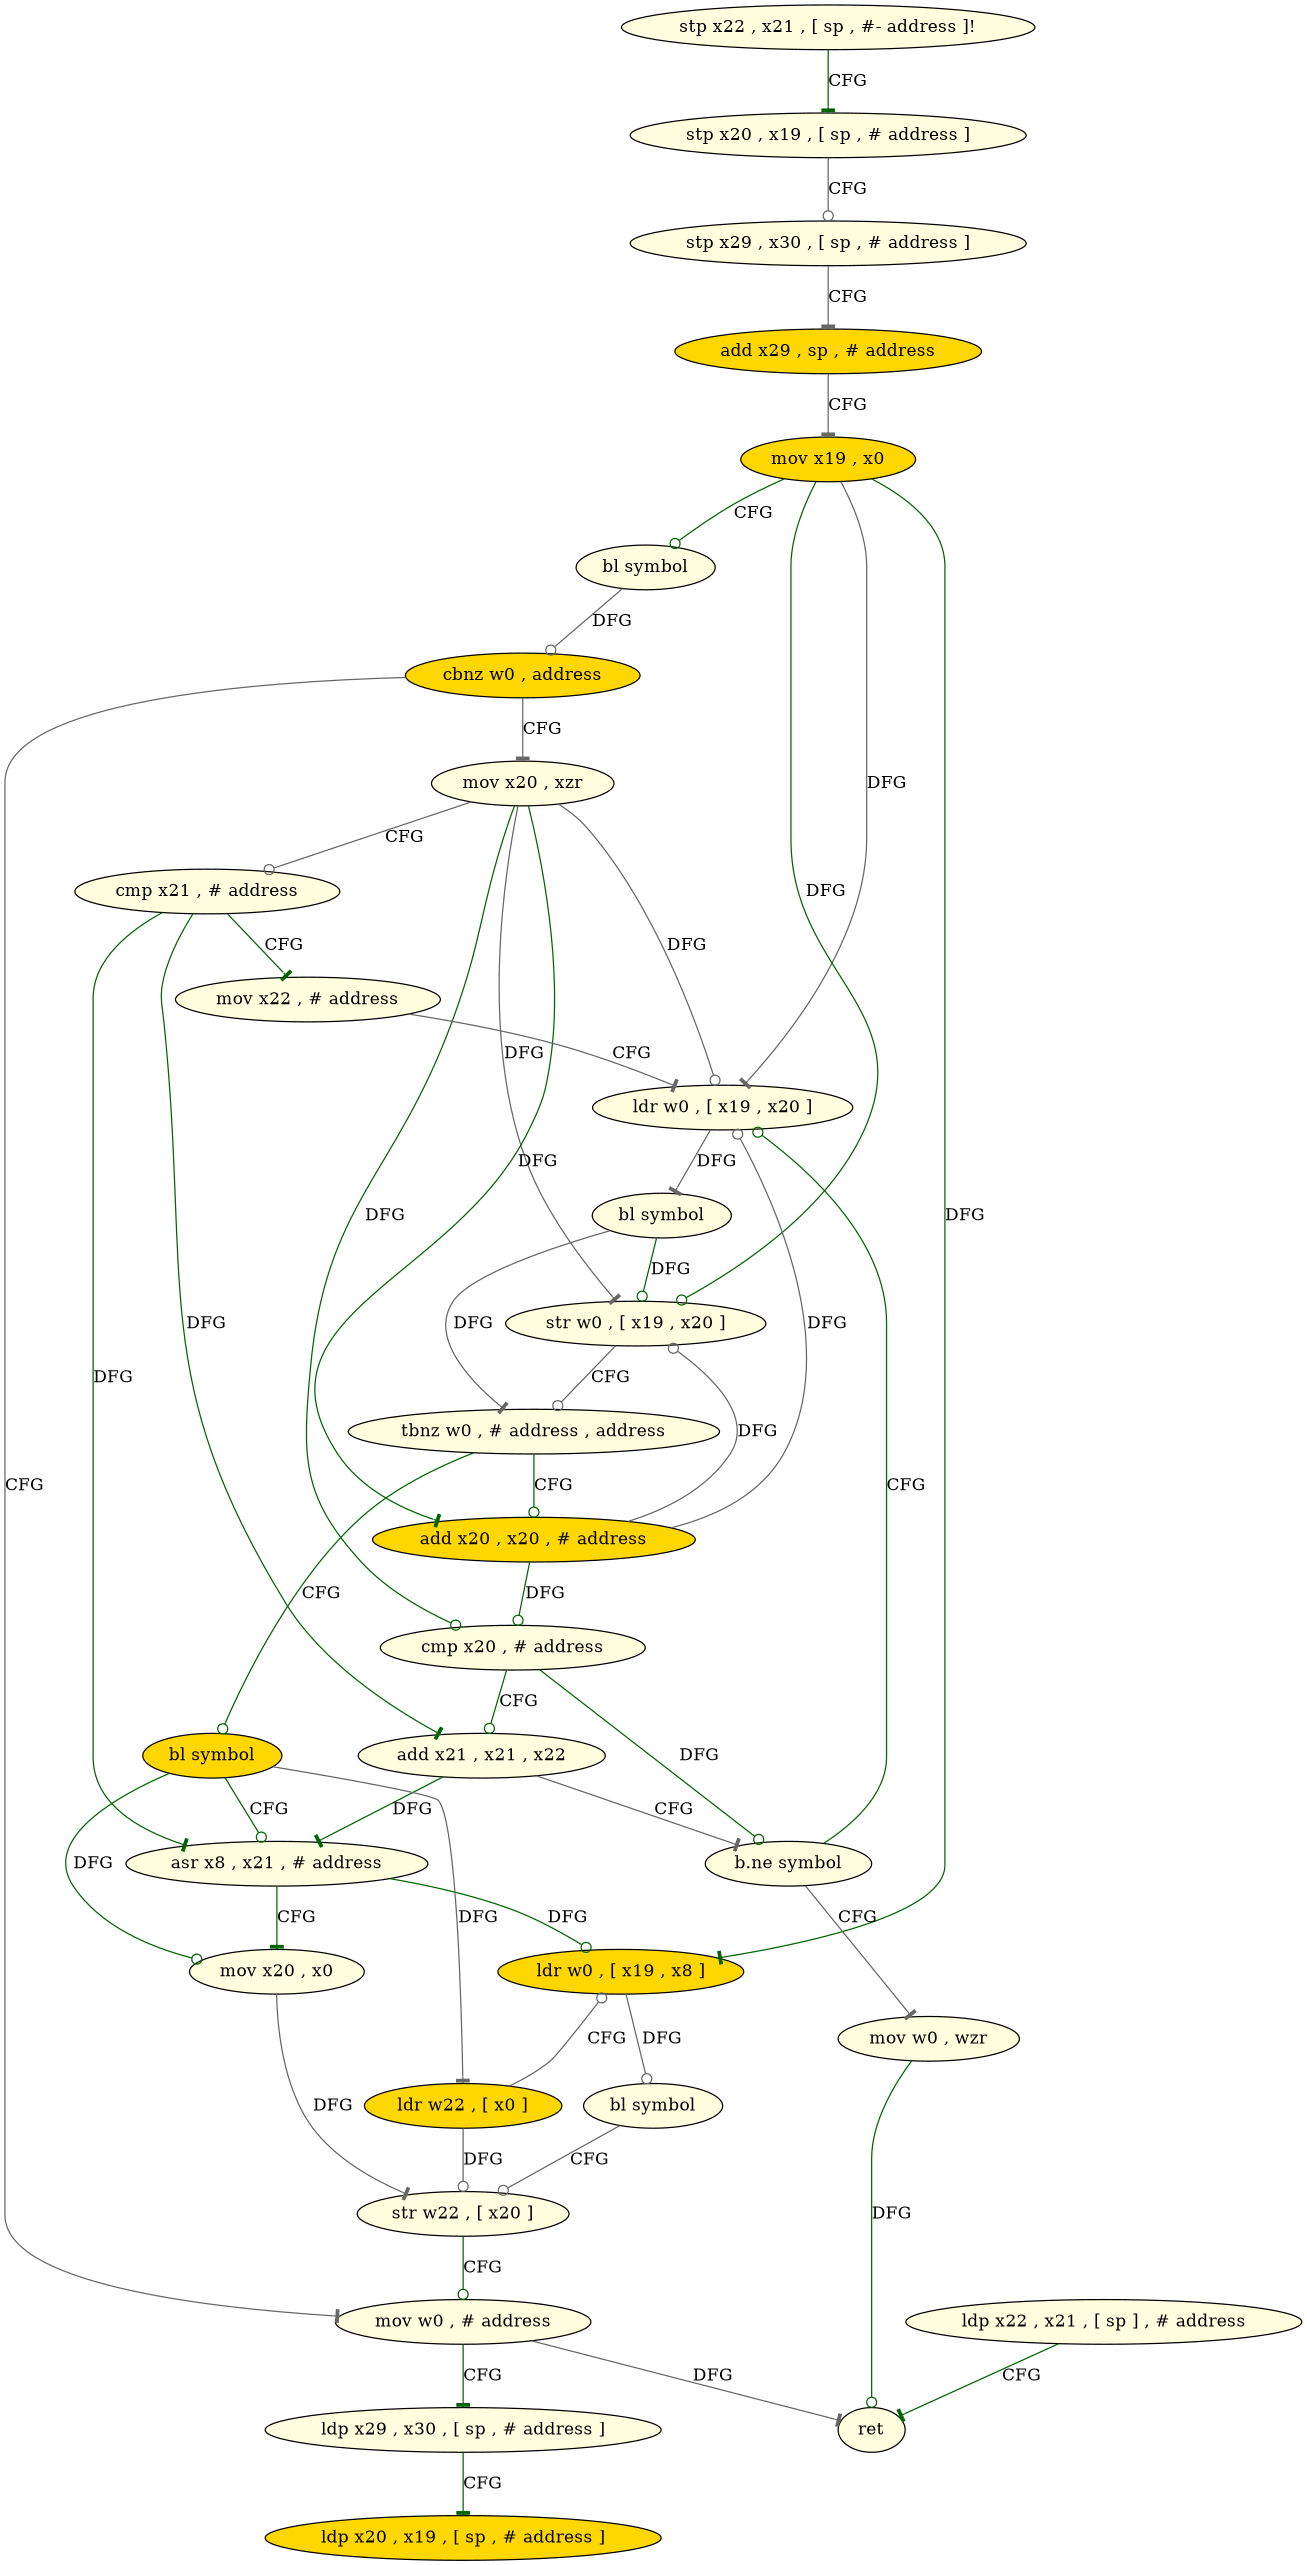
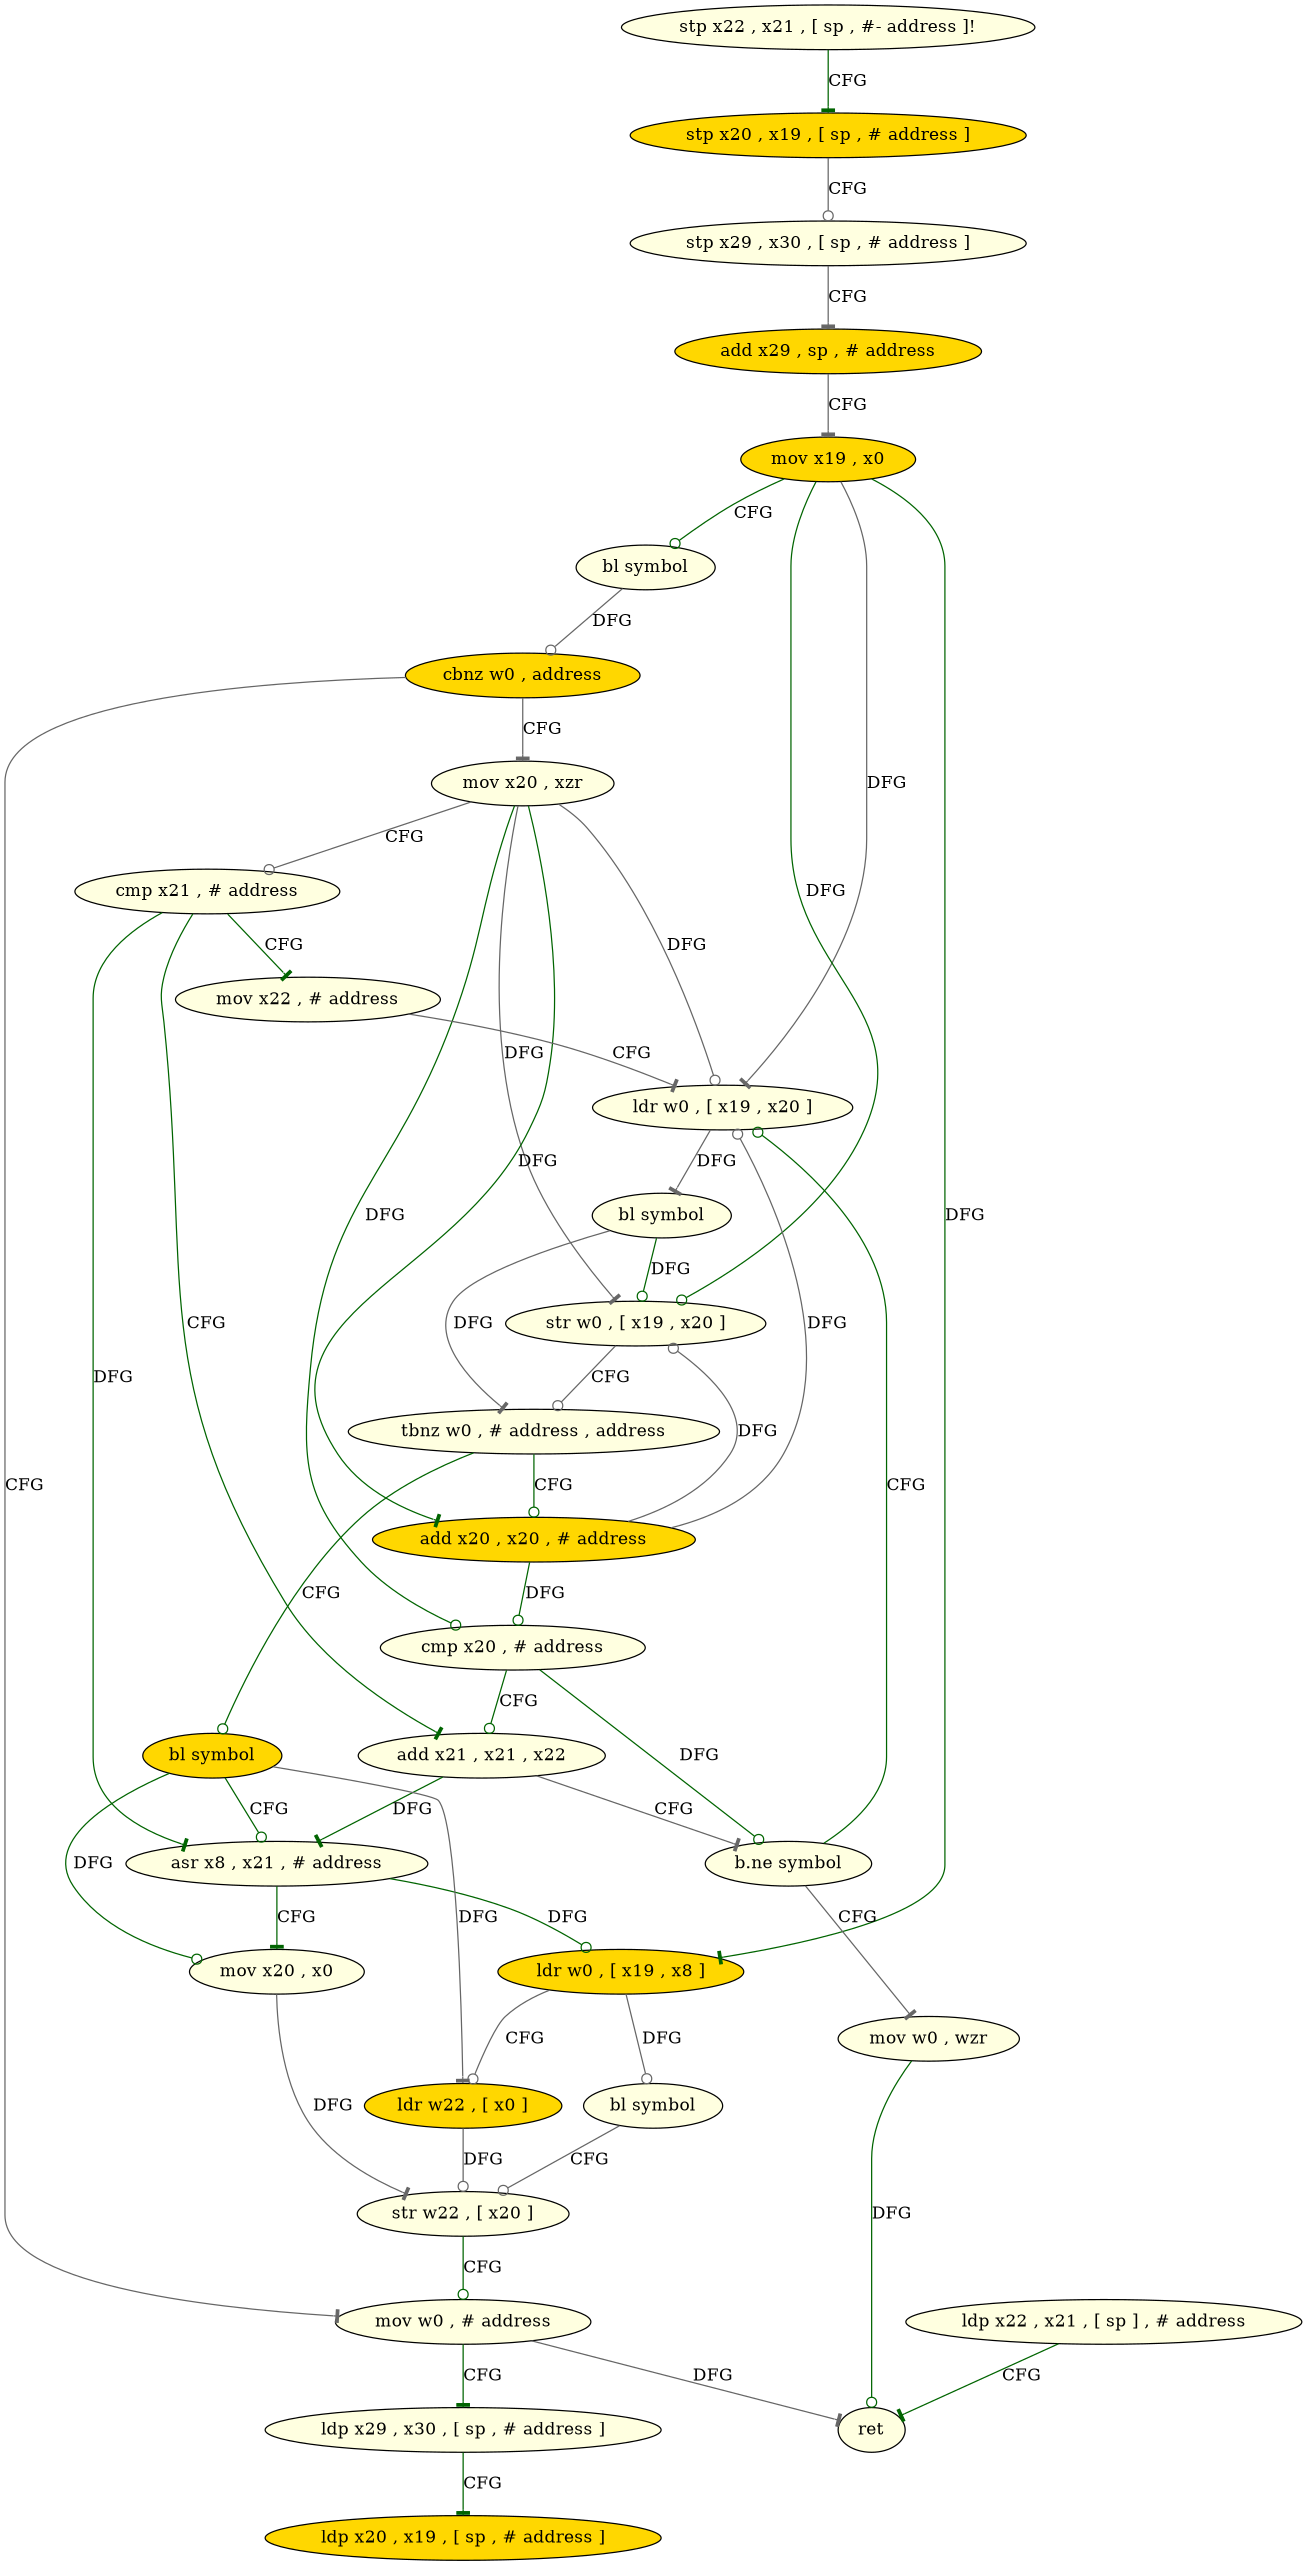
(828, 135) -> (828, 135)
(207, 1324) -> (207, 1324)
(560, 2051) -> (501, 2022)
